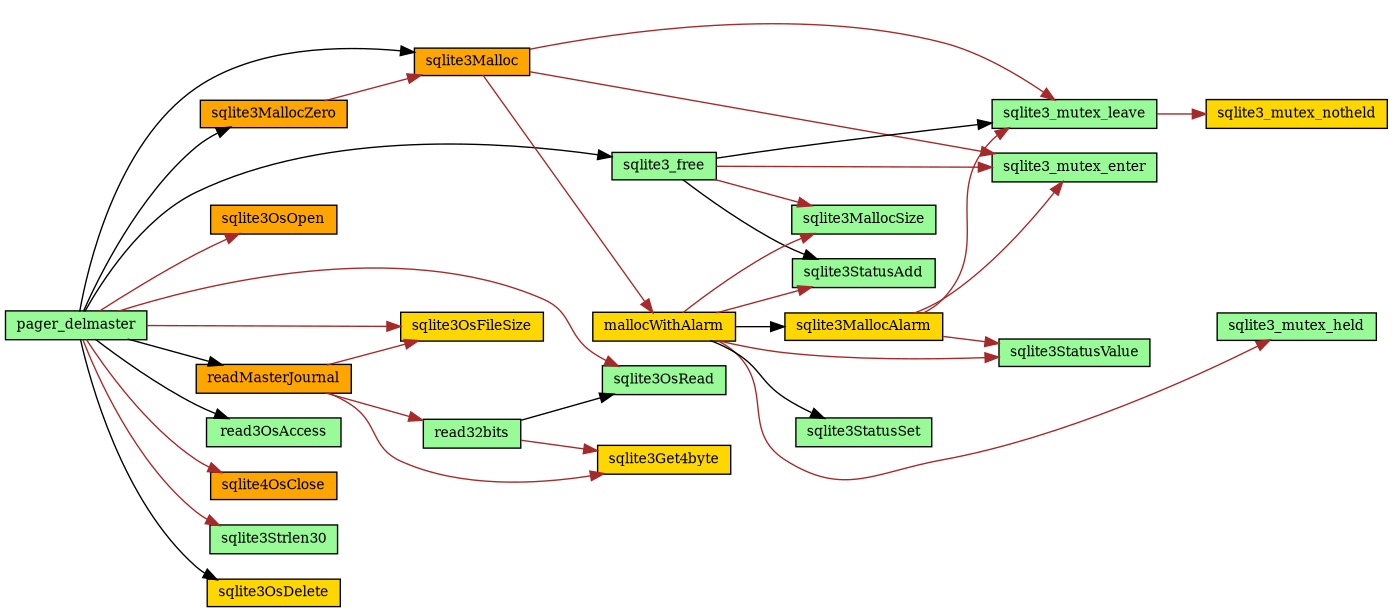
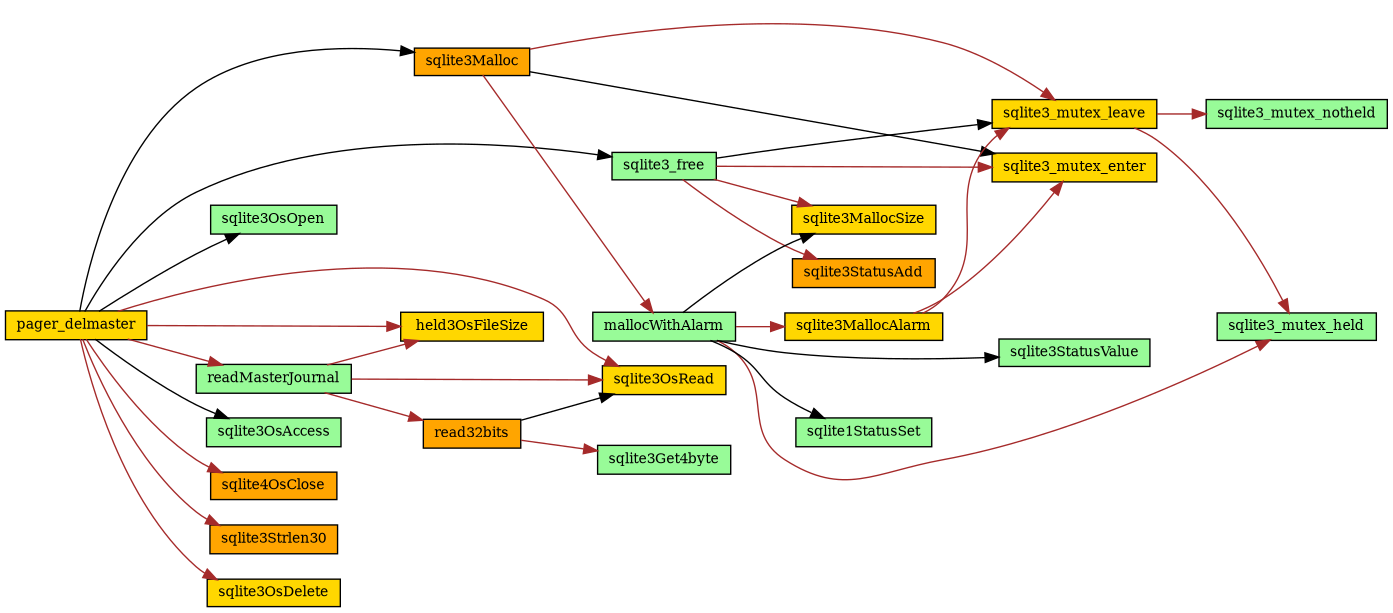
(755, 112) -> (755, 112)
(274, 114) -> none
(1074, 114) -> (1074, 114)
(1297, 114) -> (1297, 114)
(1074, 167) -> (1074, 167)
none -> (1221, 203)
(274, 220) -> (274, 220)
(864, 220) -> (864, 220)
(741, 221) -> (741, 221)
(740, 272) -> (740, 272)
(162, 273) -> (162, 273)
(864, 273) -> (864, 273)
(757, 302) -> none
(76, 325) -> (76, 325)
(472, 327) -> (472, 327)
(664, 327) -> (664, 327)
(753, 327) -> (753, 327)
(964, 339) -> none
(168, 350) -> (168, 350)
(850, 357) -> (850, 357)
(274, 379) -> (274, 379)
(664, 380) -> (664, 380)
(274, 432) -> (274, 432)
(864, 432) -> (864, 432)
(472, 434) -> (472, 434)
(664, 460) -> (664, 460)
(125, 466) -> (125, 466)
(443, 475) -> (470, 380)
(274, 539) -> (274, 539)
